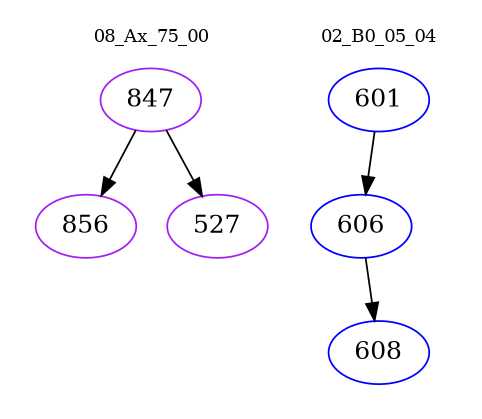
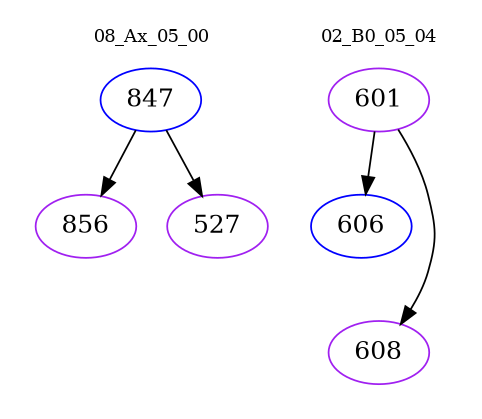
(152, 38) -> (152, 38)
(151, 100) -> (151, 100)
(379, 100) -> (379, 100)
(369, 280) -> (433, 218)
(379, 353) -> (379, 353)
